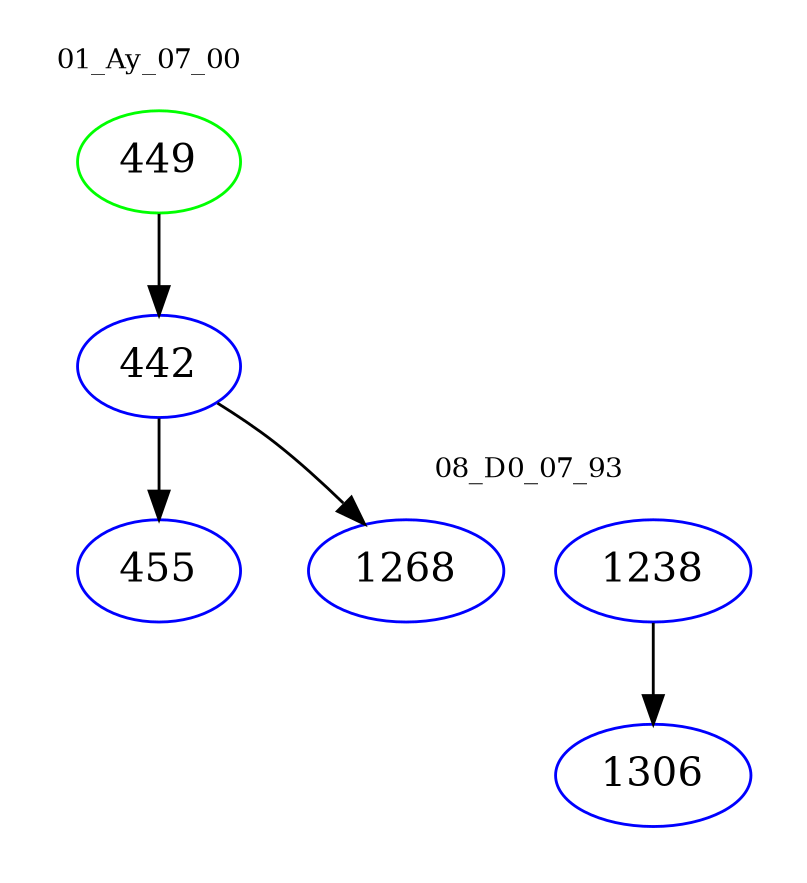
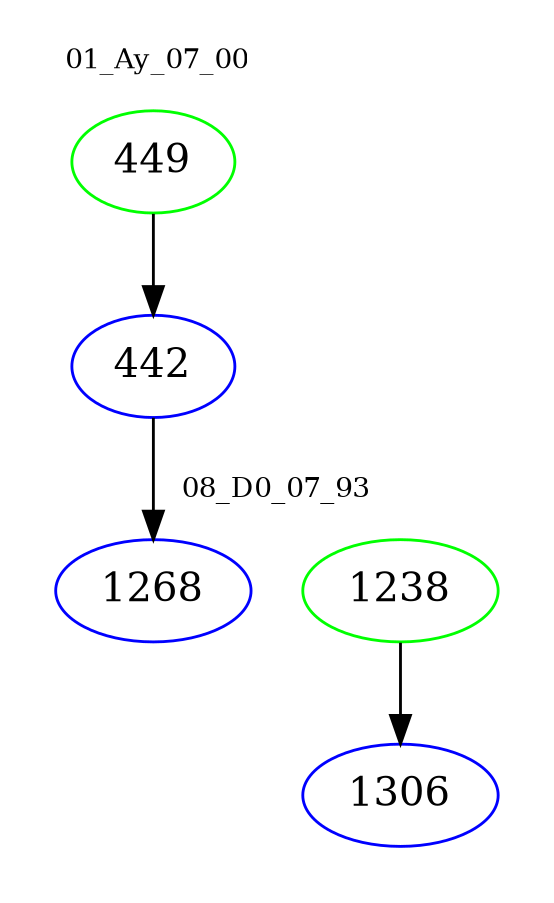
(159, 571) -> none
(653, 571) -> (400, 591)
